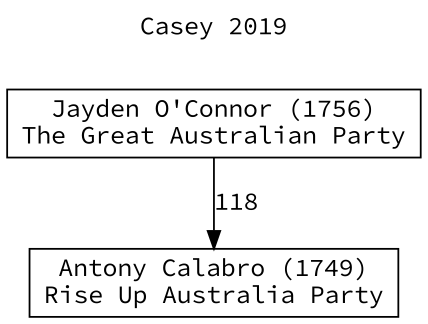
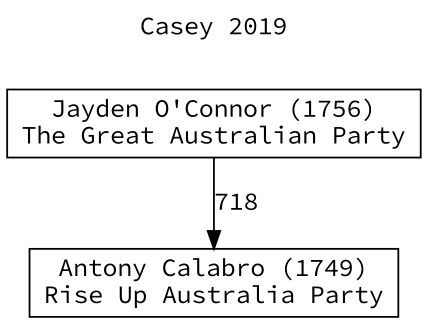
(236, 203) -> (236, 203)
